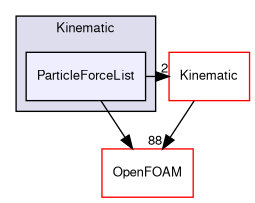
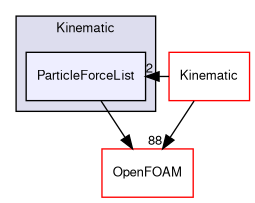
(151, 76) -> (164, 76)
